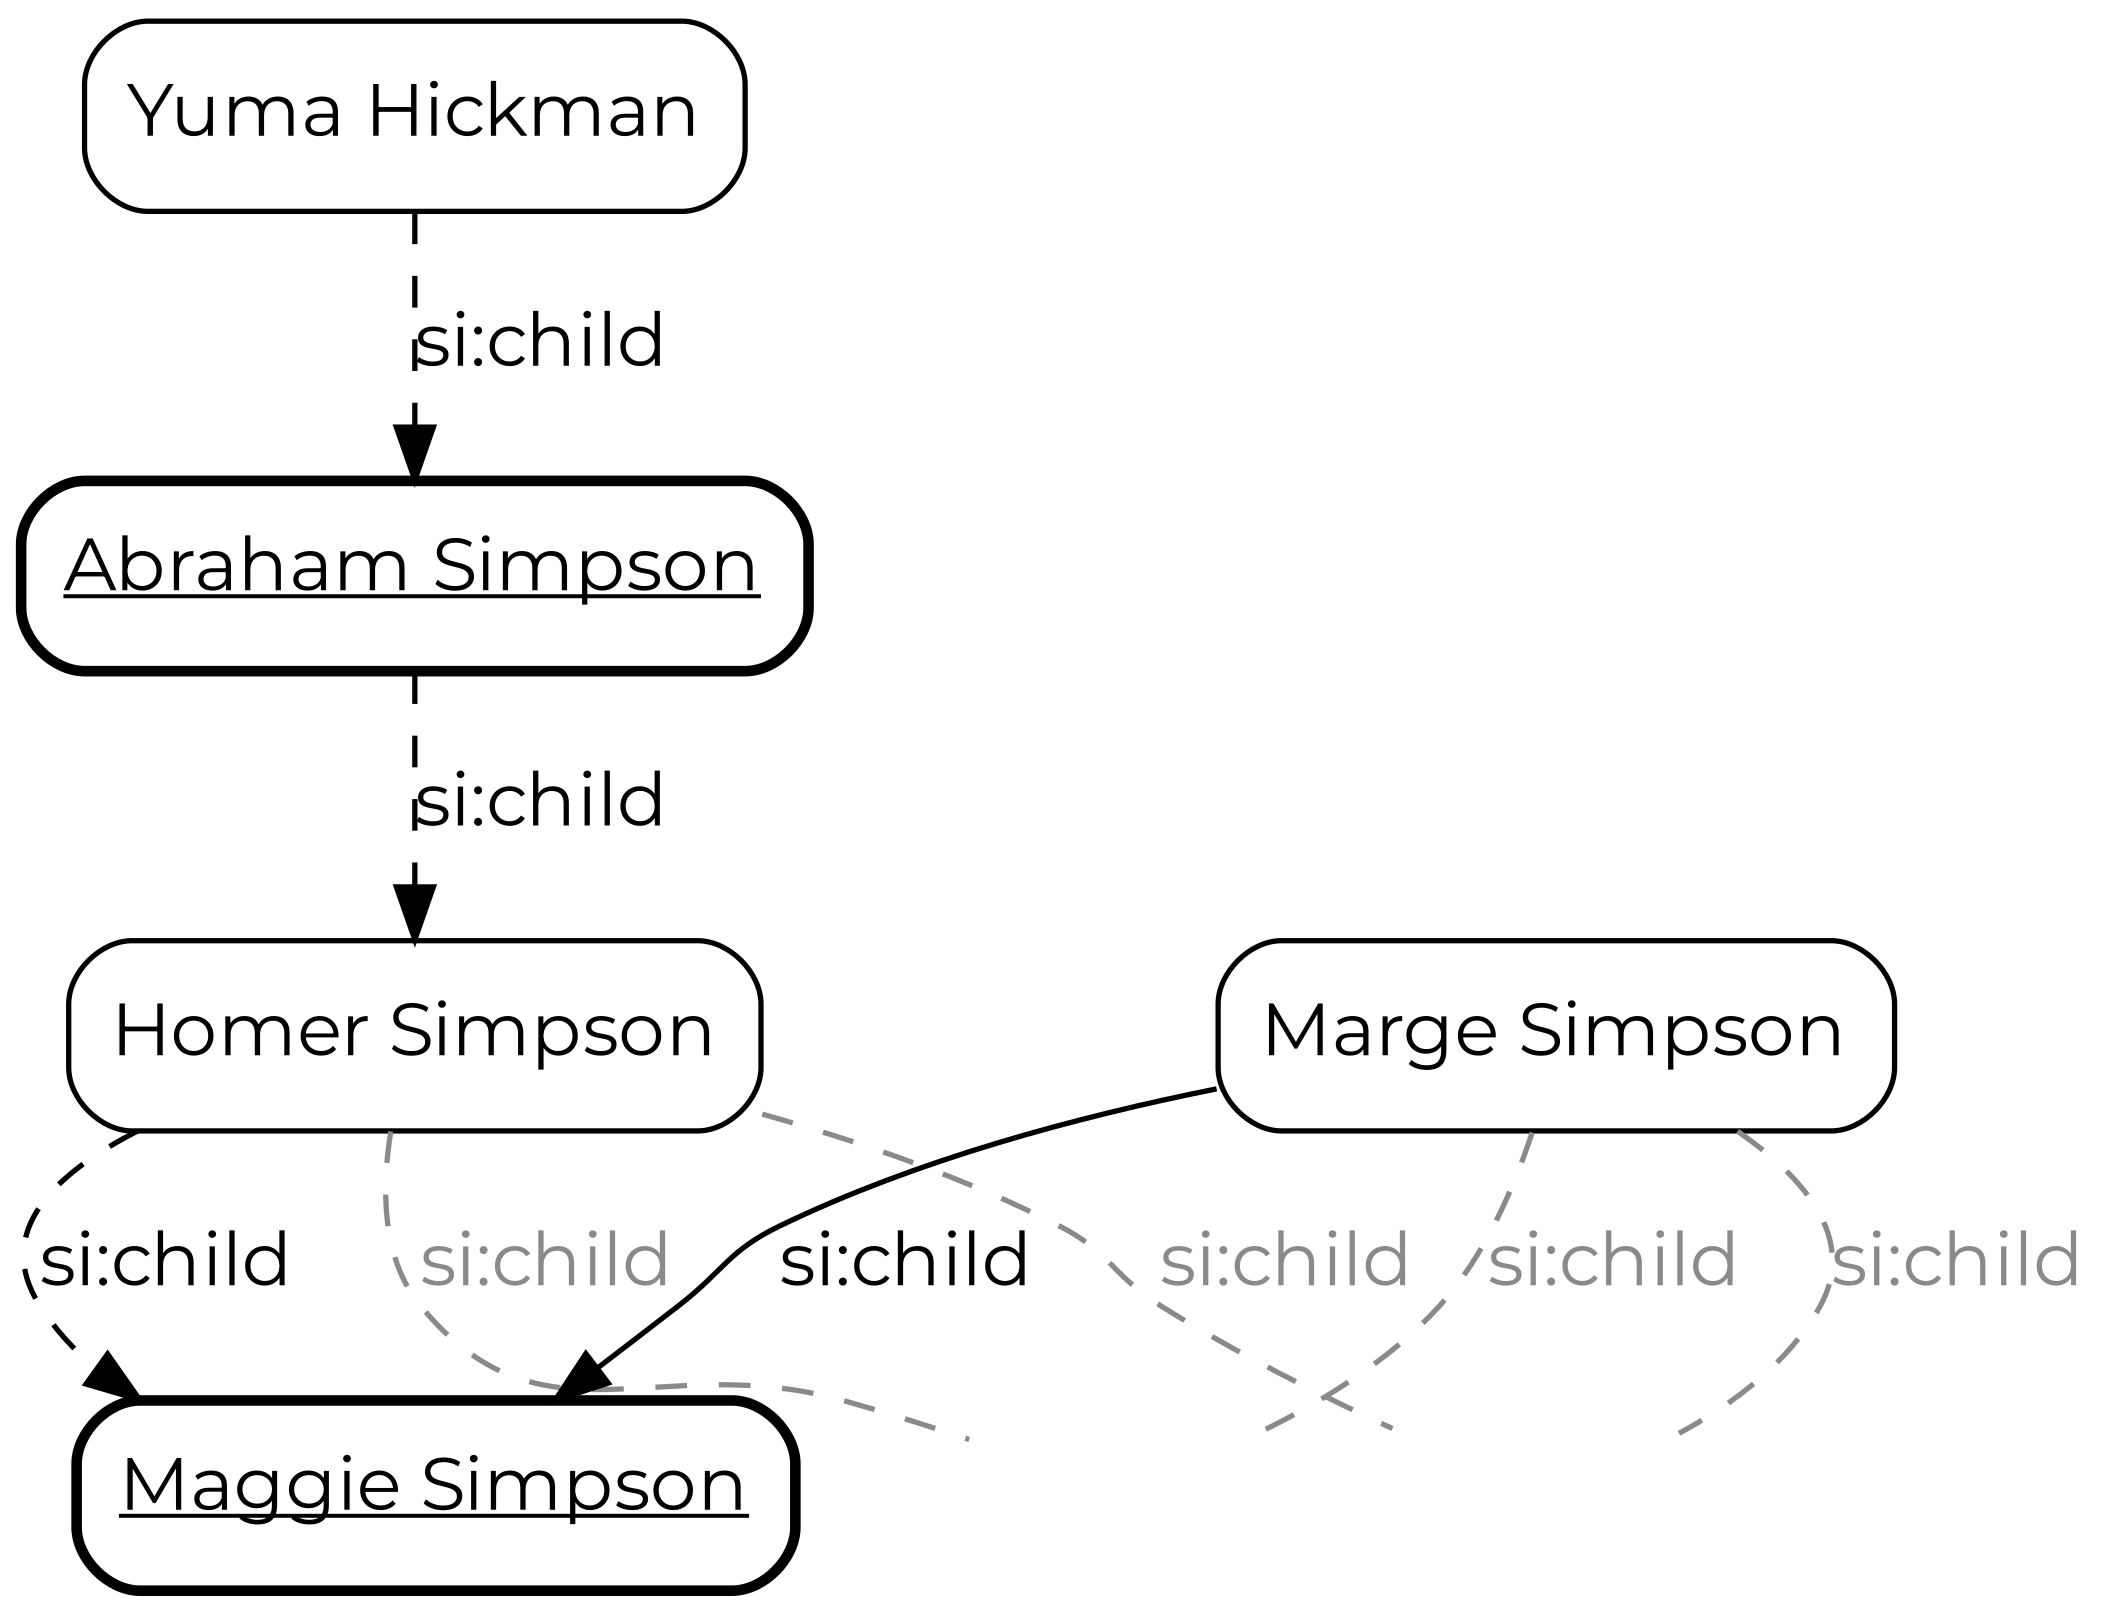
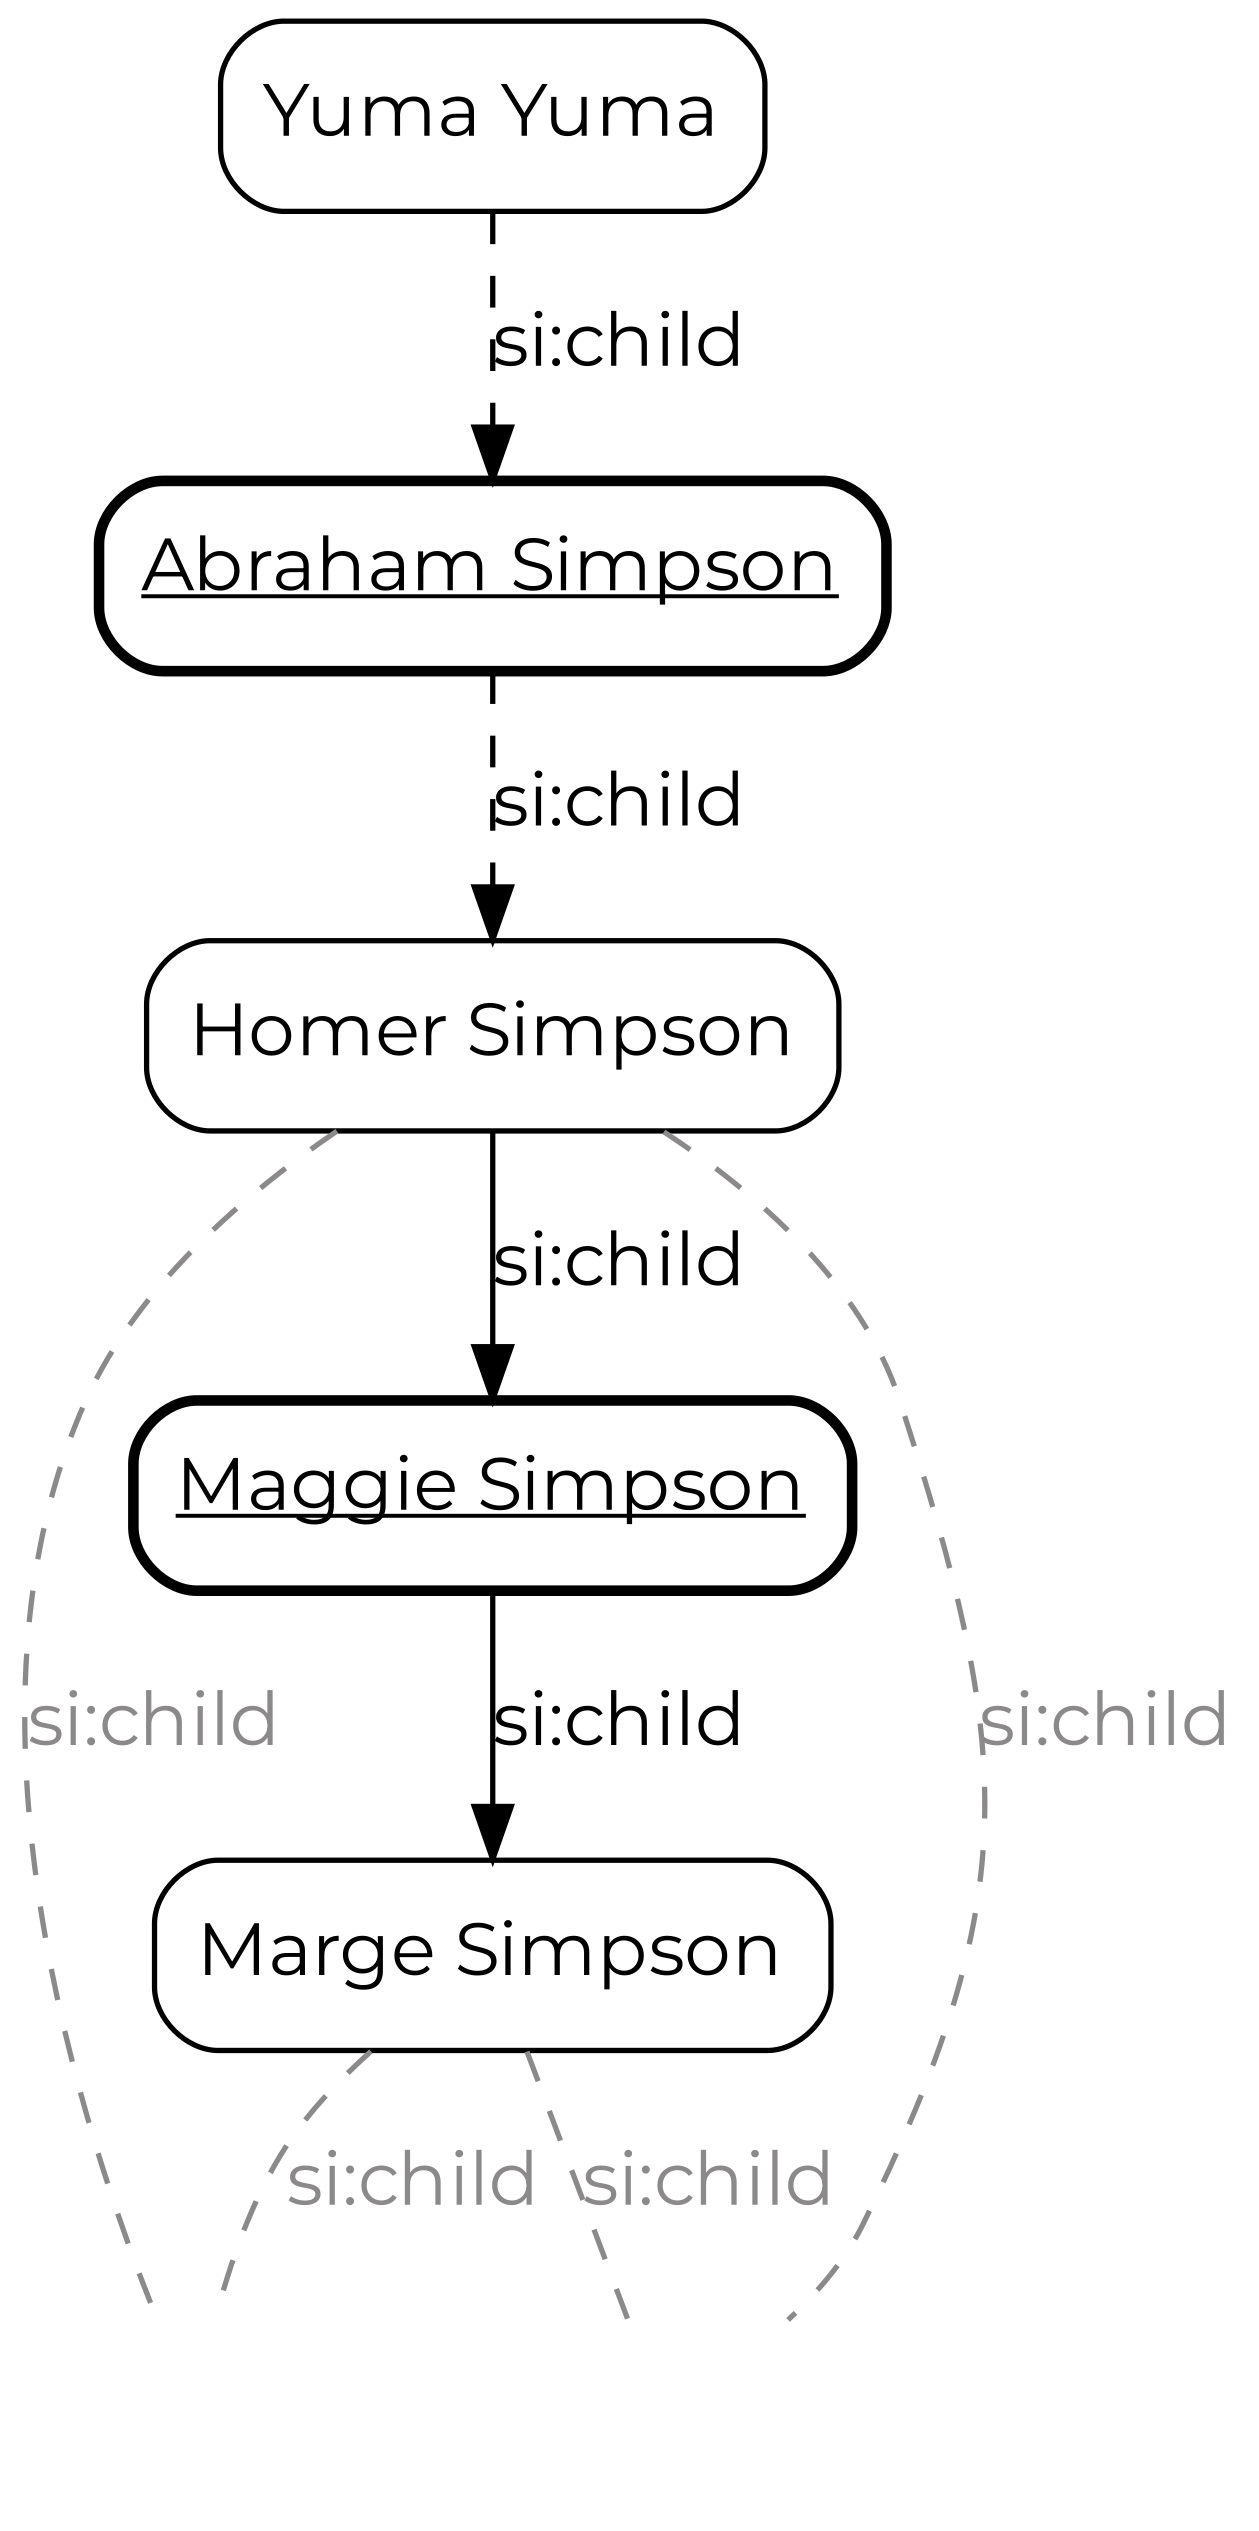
(415, 116) -> (493, 116)
(868, 1188) -> (493, 1699)
(27, 1236) -> (493, 1239)
